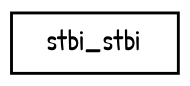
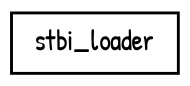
(95, 43) -> (95, 43)
